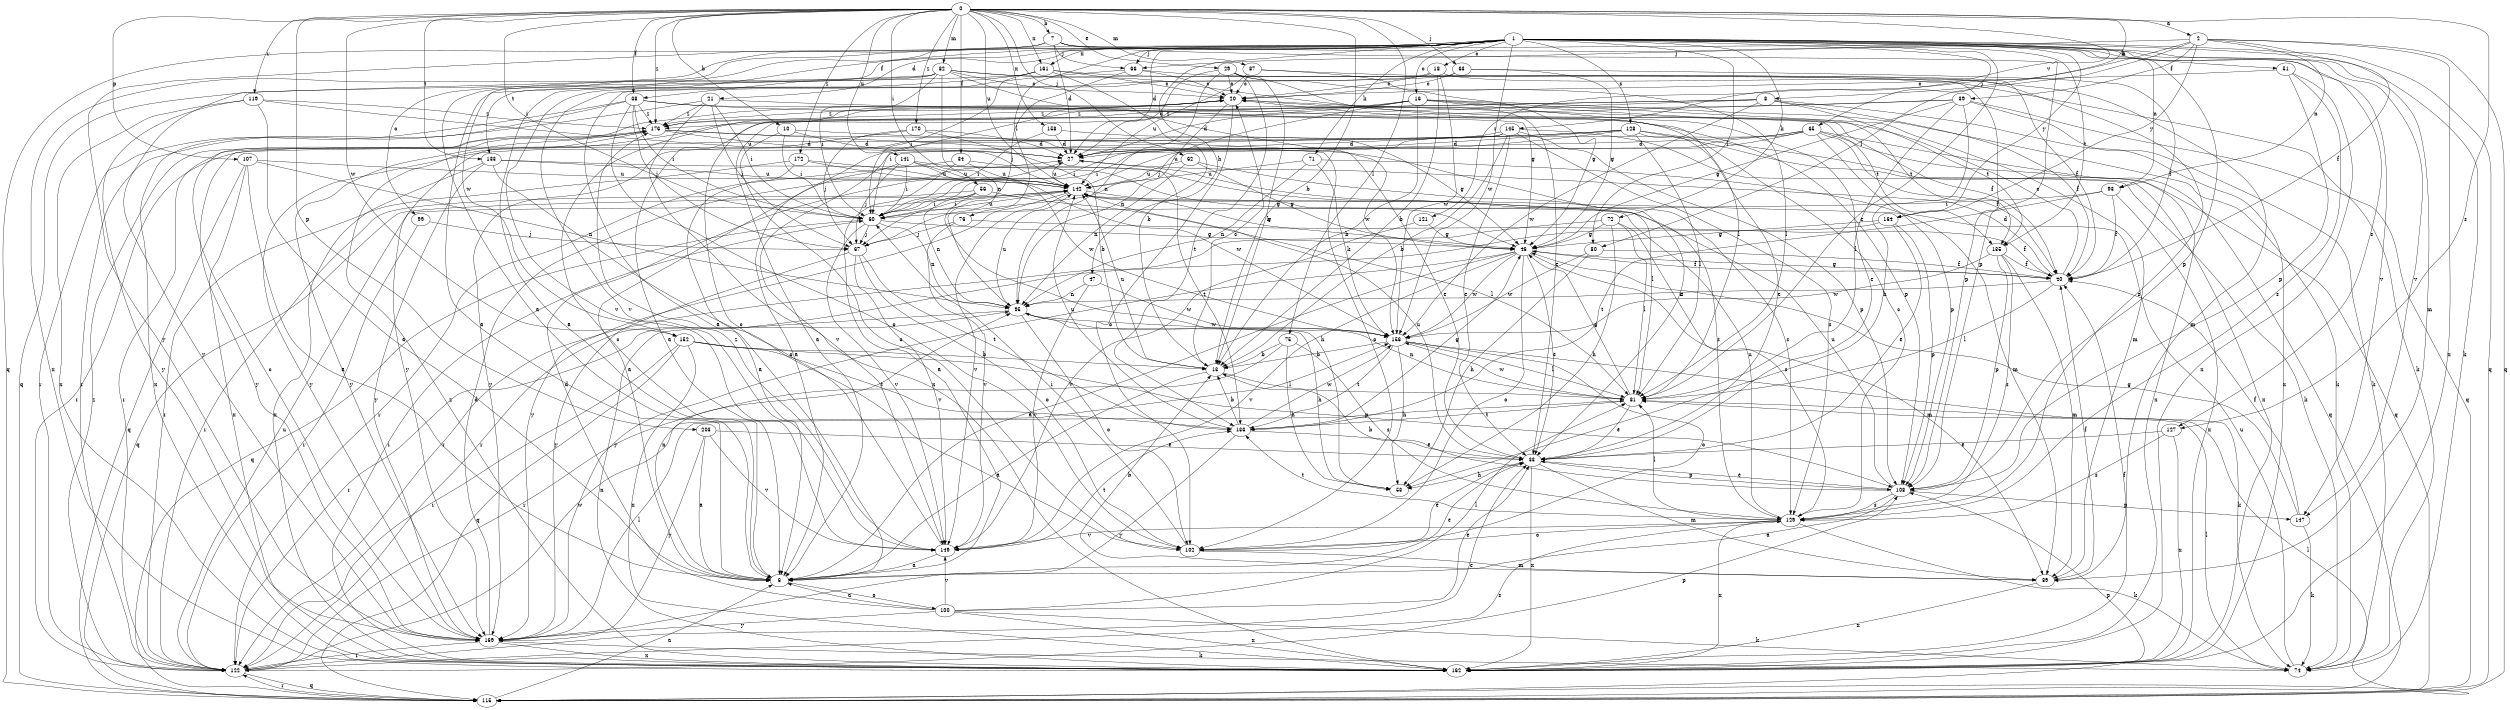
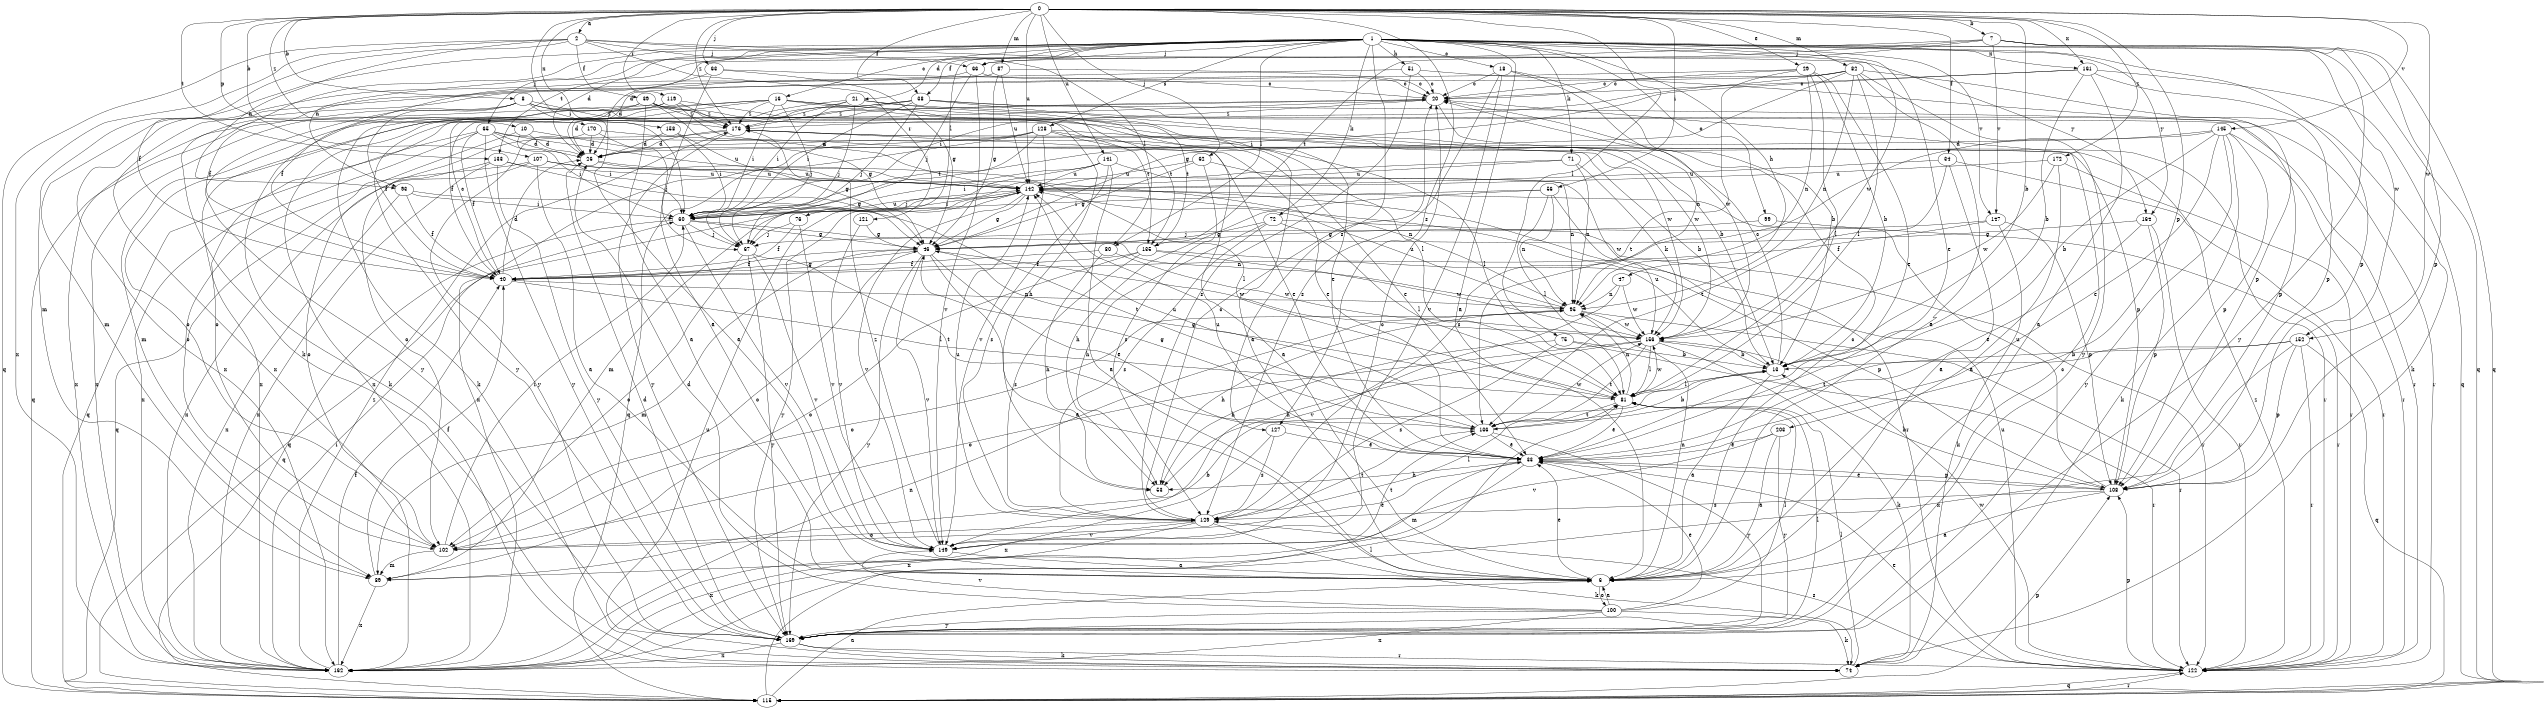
(1985, 55) -> (1932, 171)
(1071, 159) -> (590, 159)
(1074, 174) -> (940, 174)
(2075, 415) -> (810, 415)
(2099, 505) -> (2081, 329)
